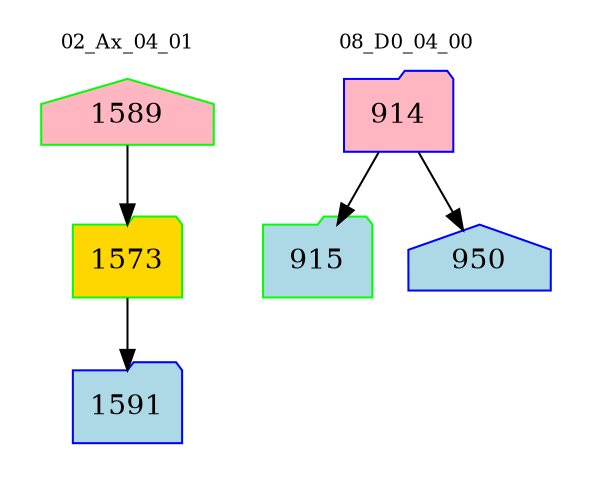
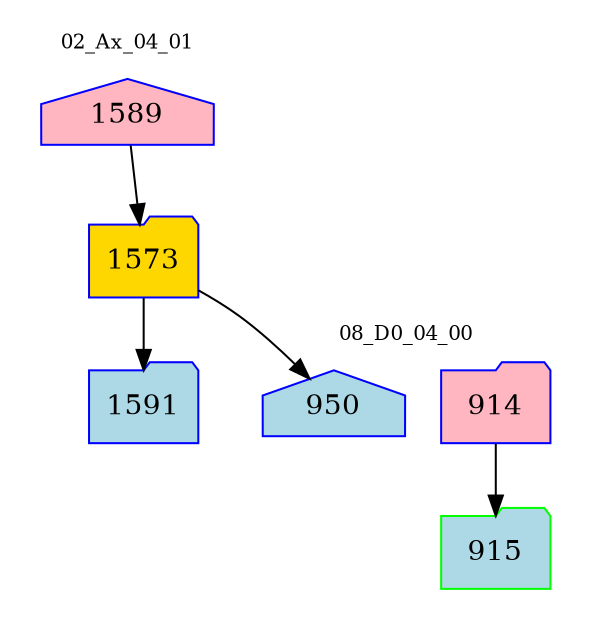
(127, 115) -> (127, 115)
(436, 182) -> (261, 333)
(127, 261) -> (144, 261)
